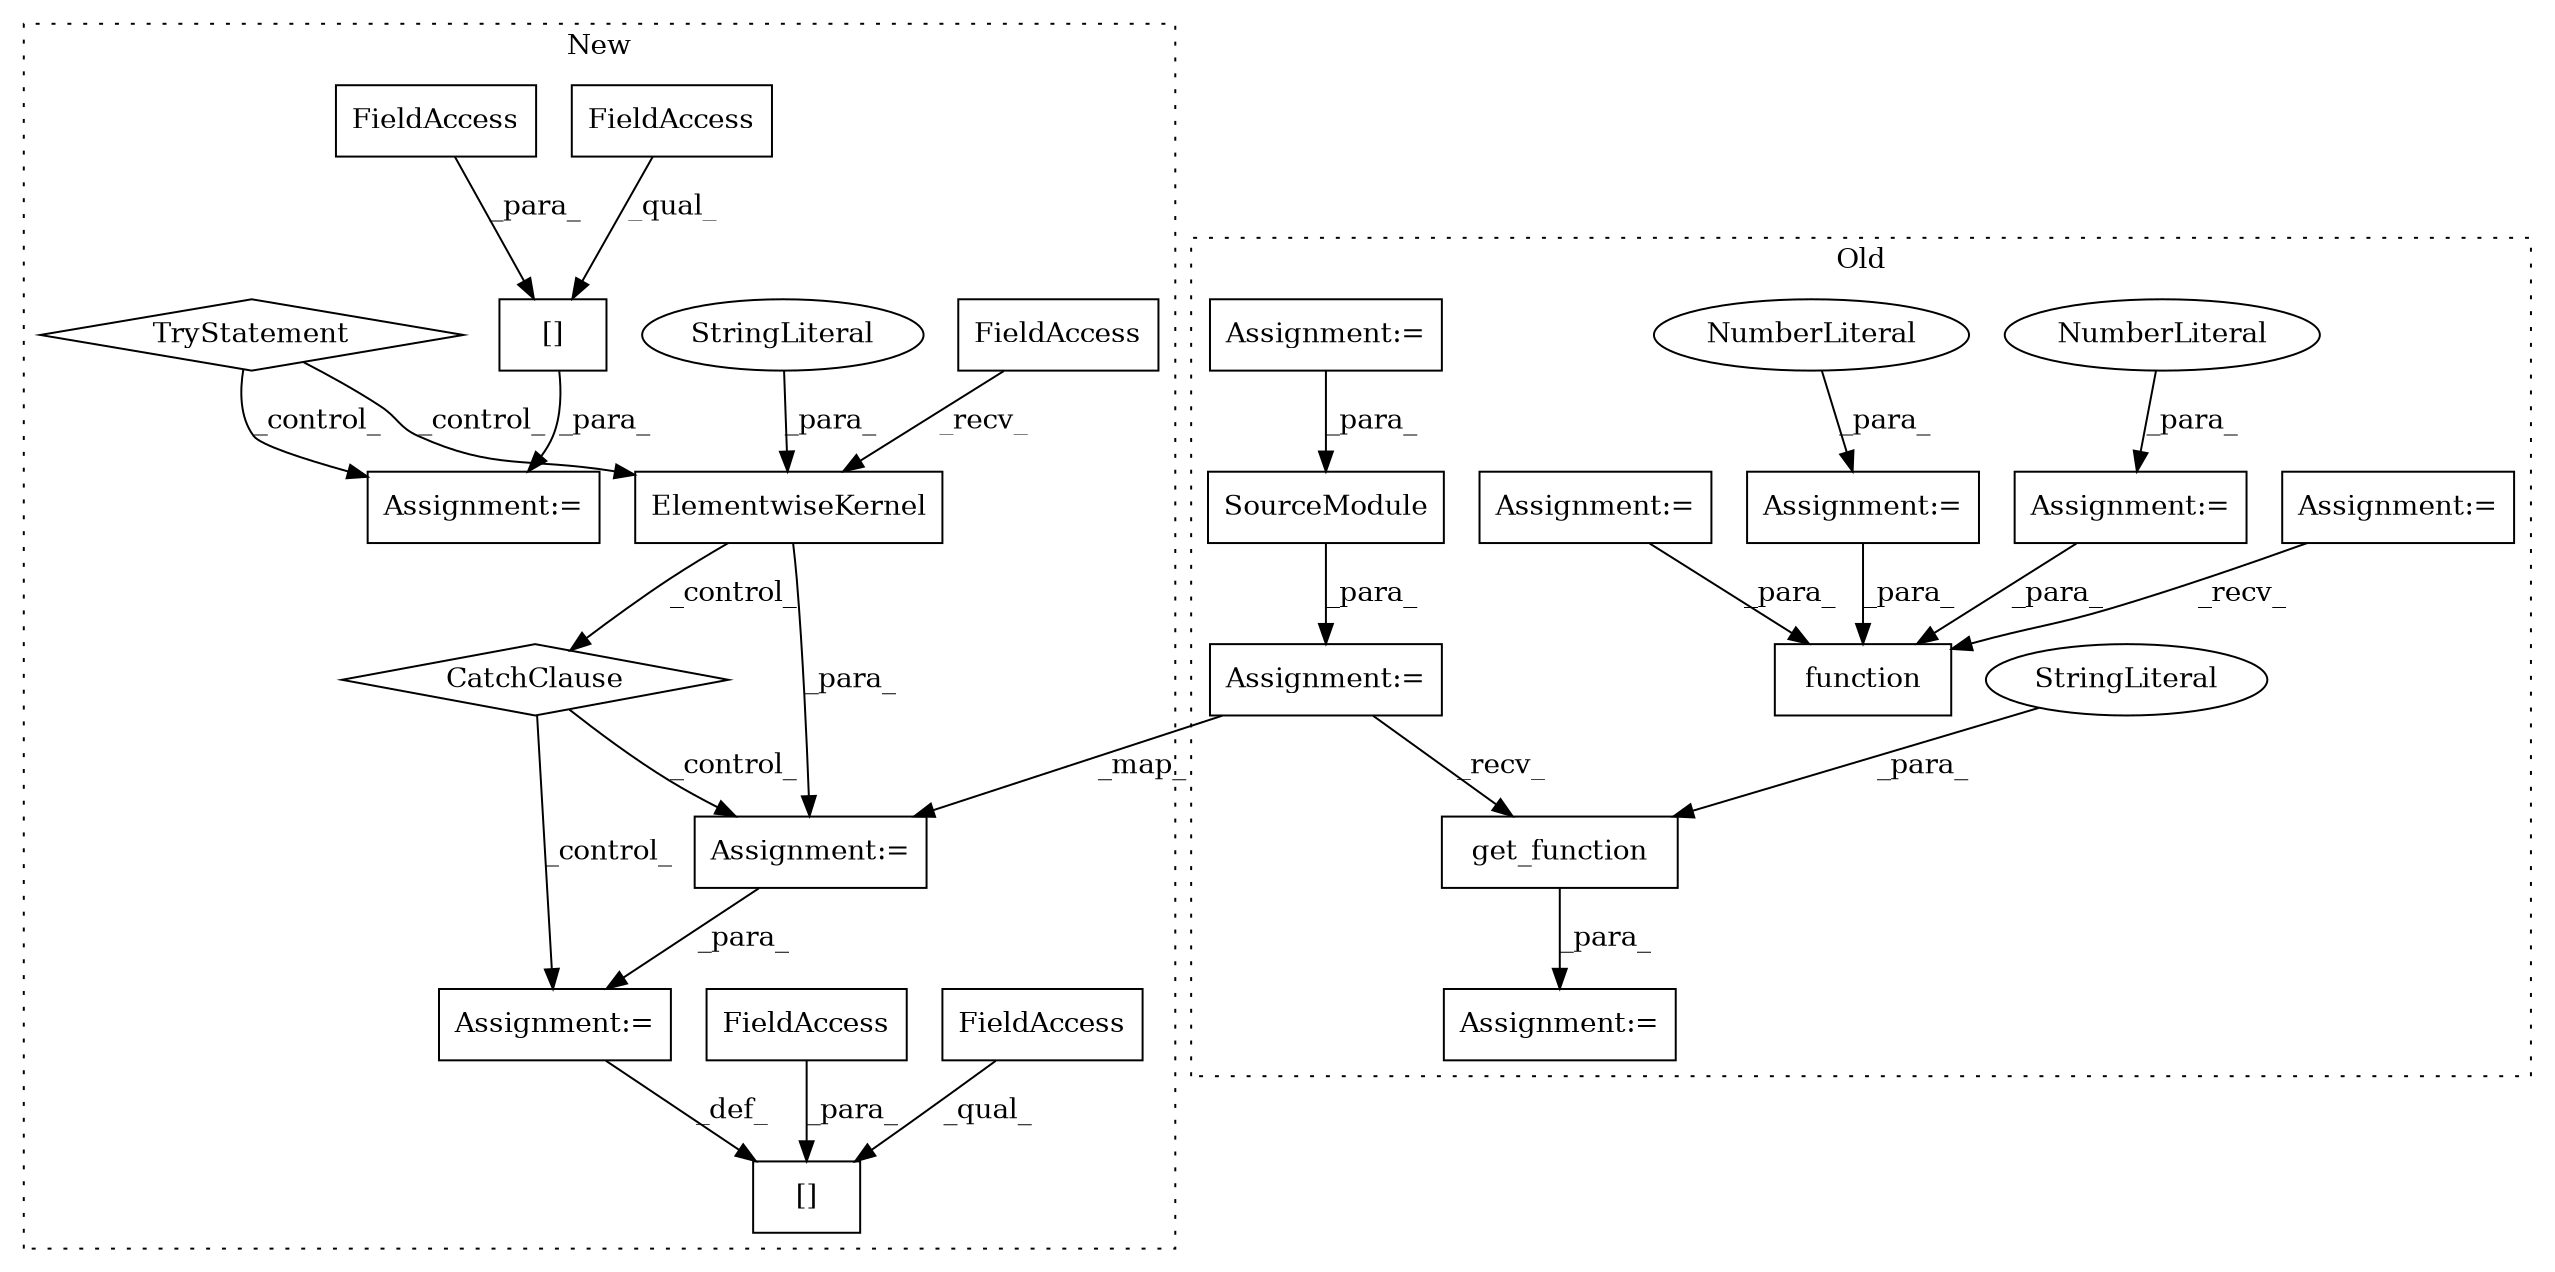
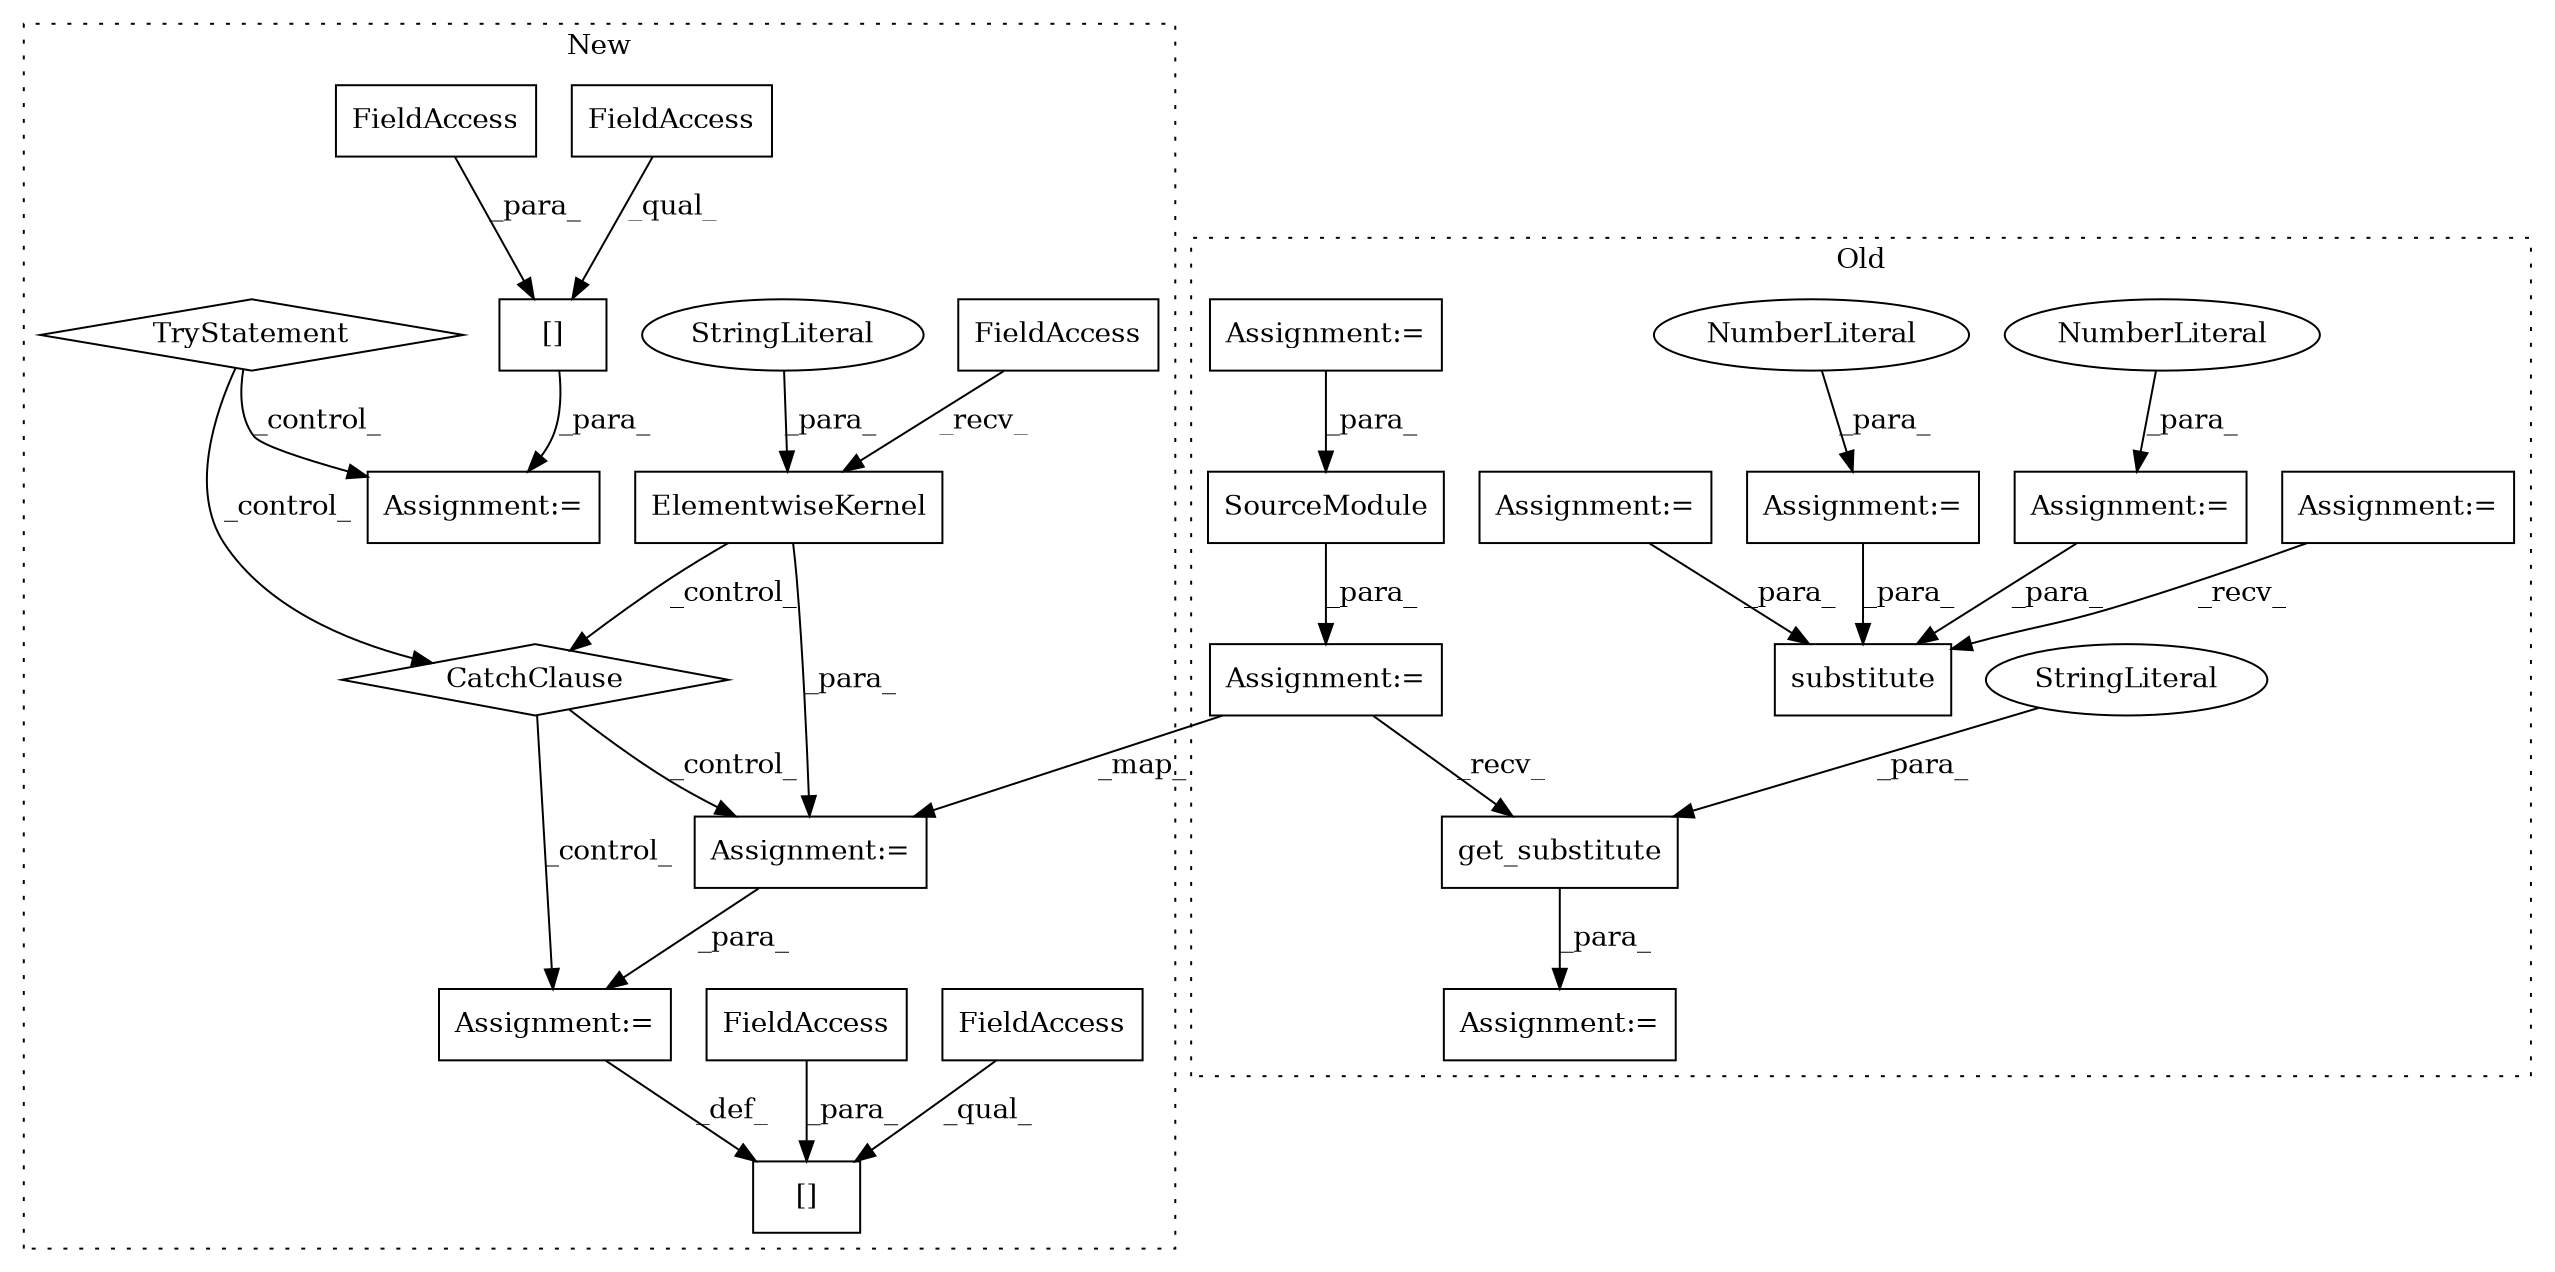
(448, 448) -> (237, 560)
(1863, 680) -> (1863, 680)
(1560, 852) -> (1560, 852)
